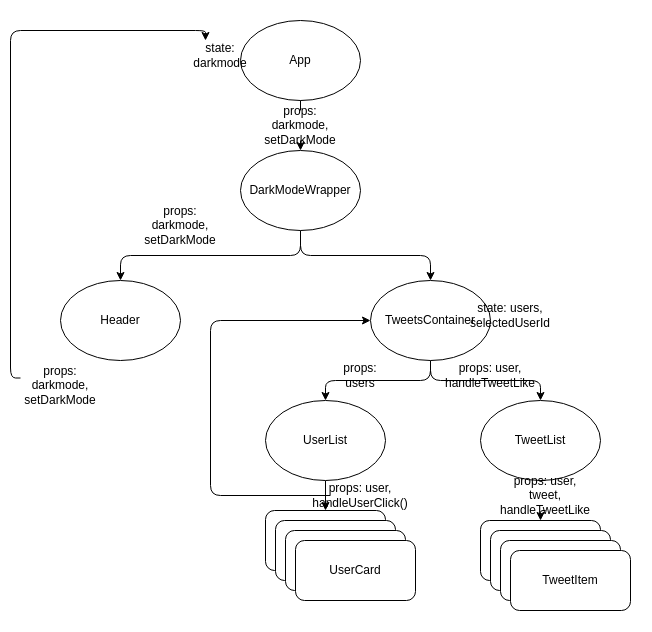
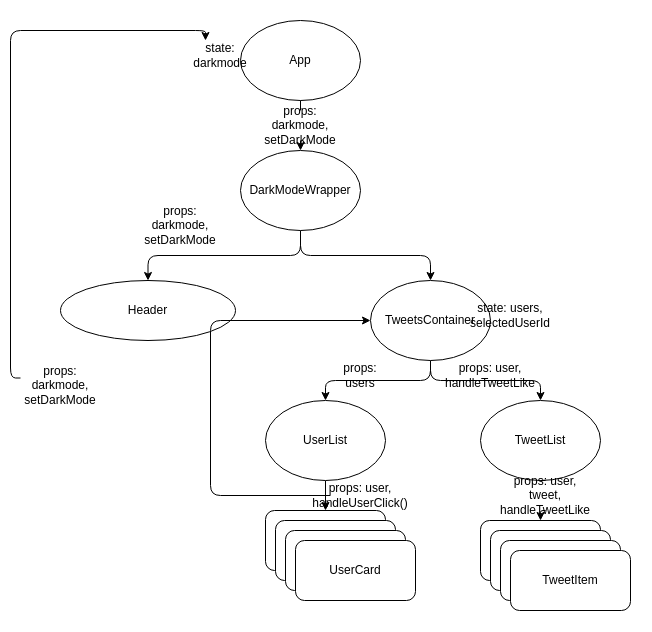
(121, 321) -> (148, 311)
